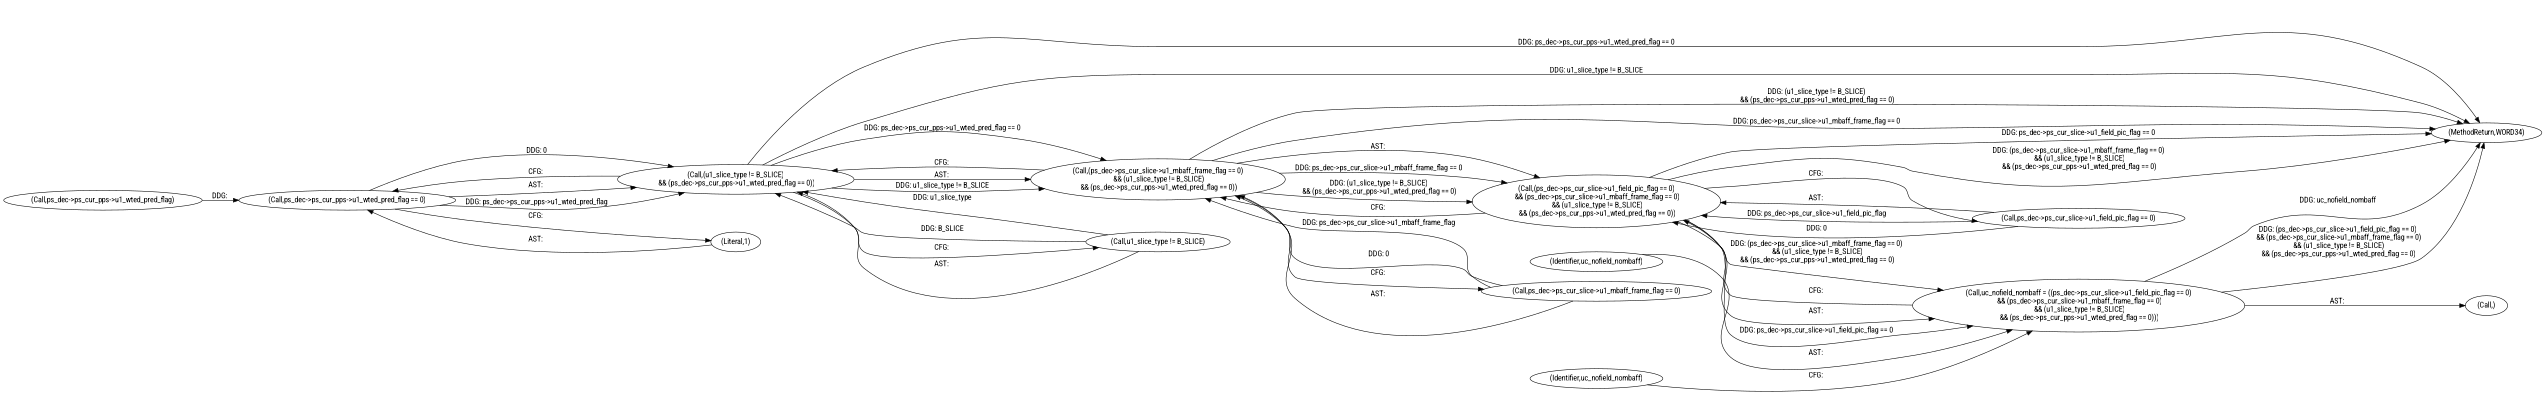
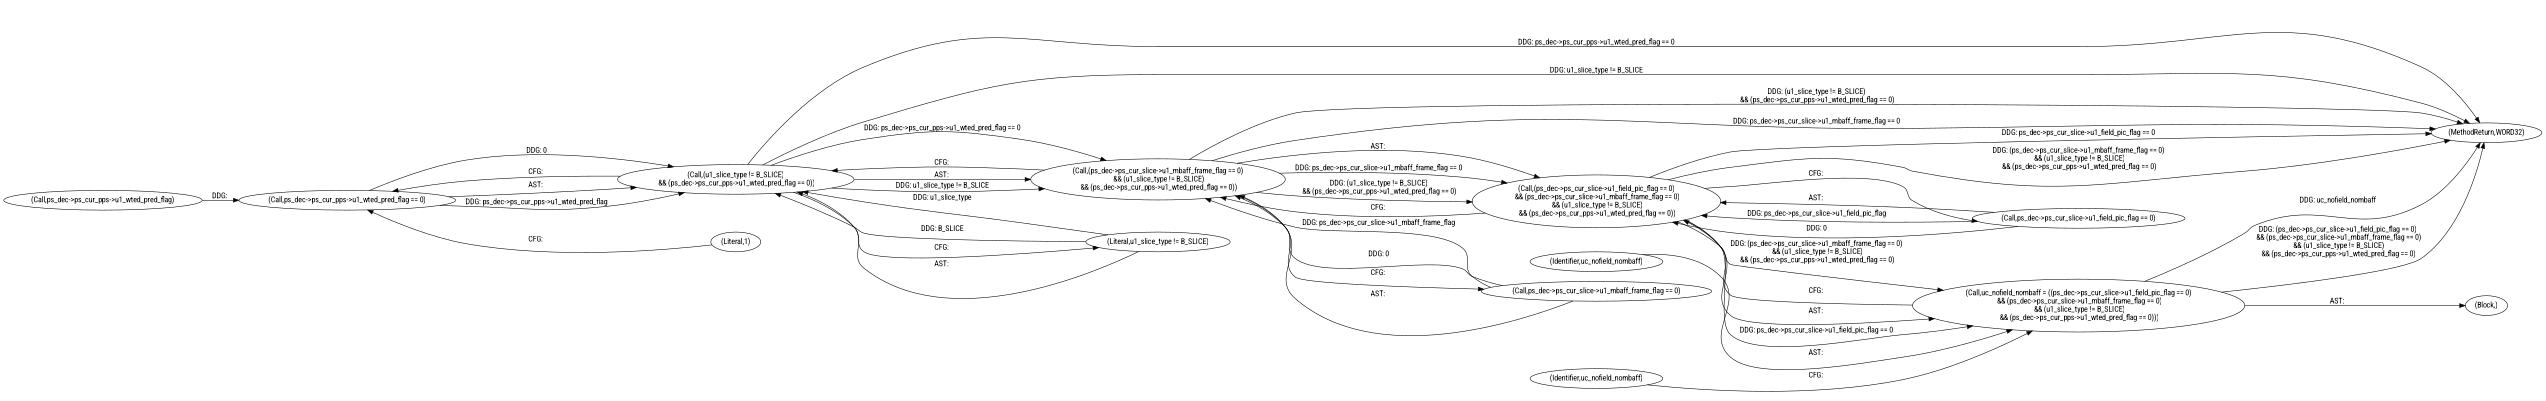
(2486, 133) -> (2486, 133)
(550, 229) -> none
(537, 239) -> (537, 239)
(1158, 242) -> (1158, 242)
(2486, 306) -> (2486, 306)
